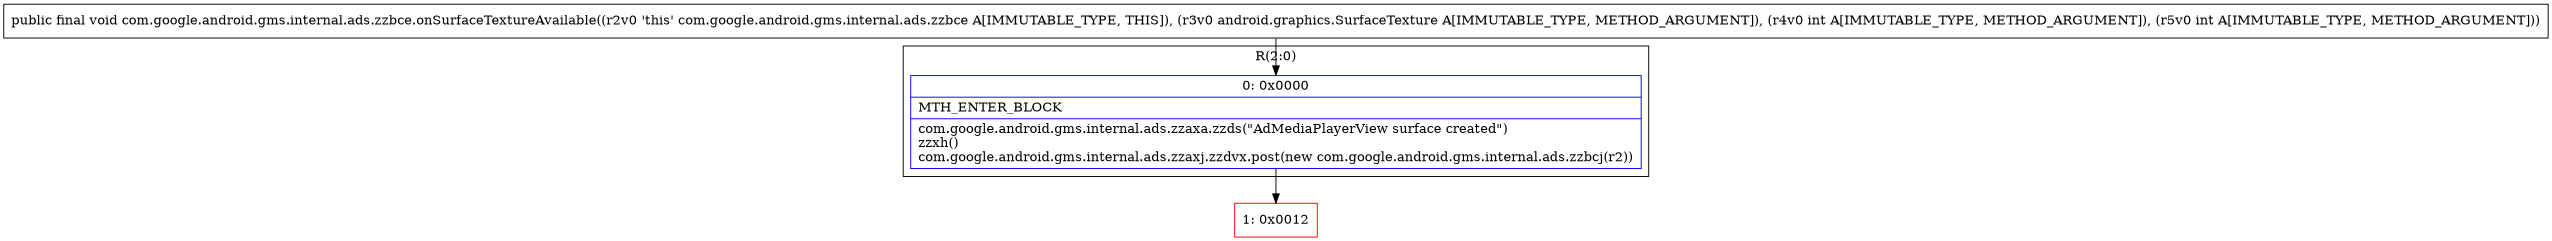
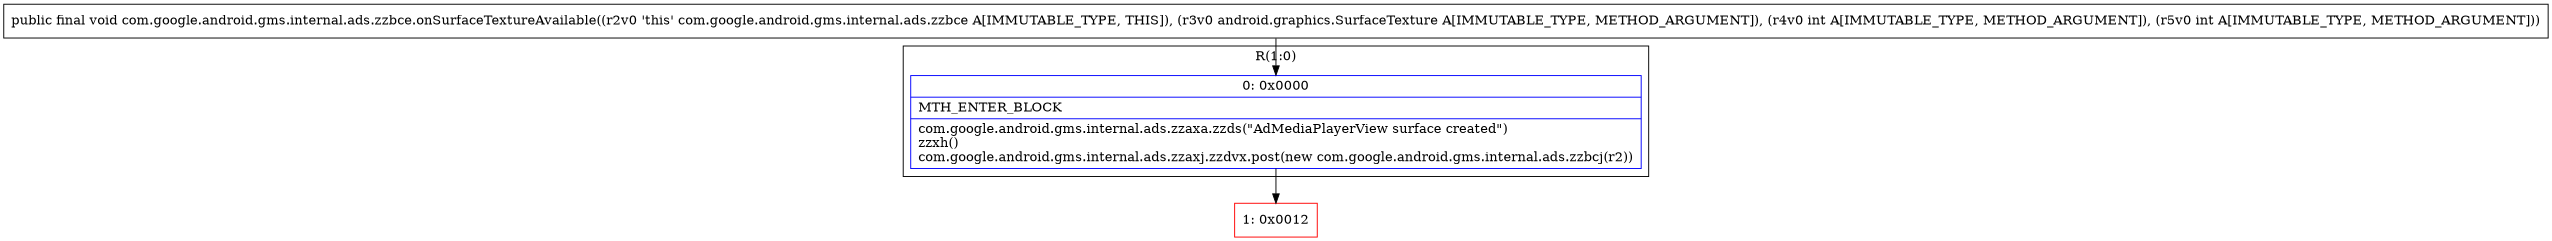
(1276, 57) -> (1276, 57)
